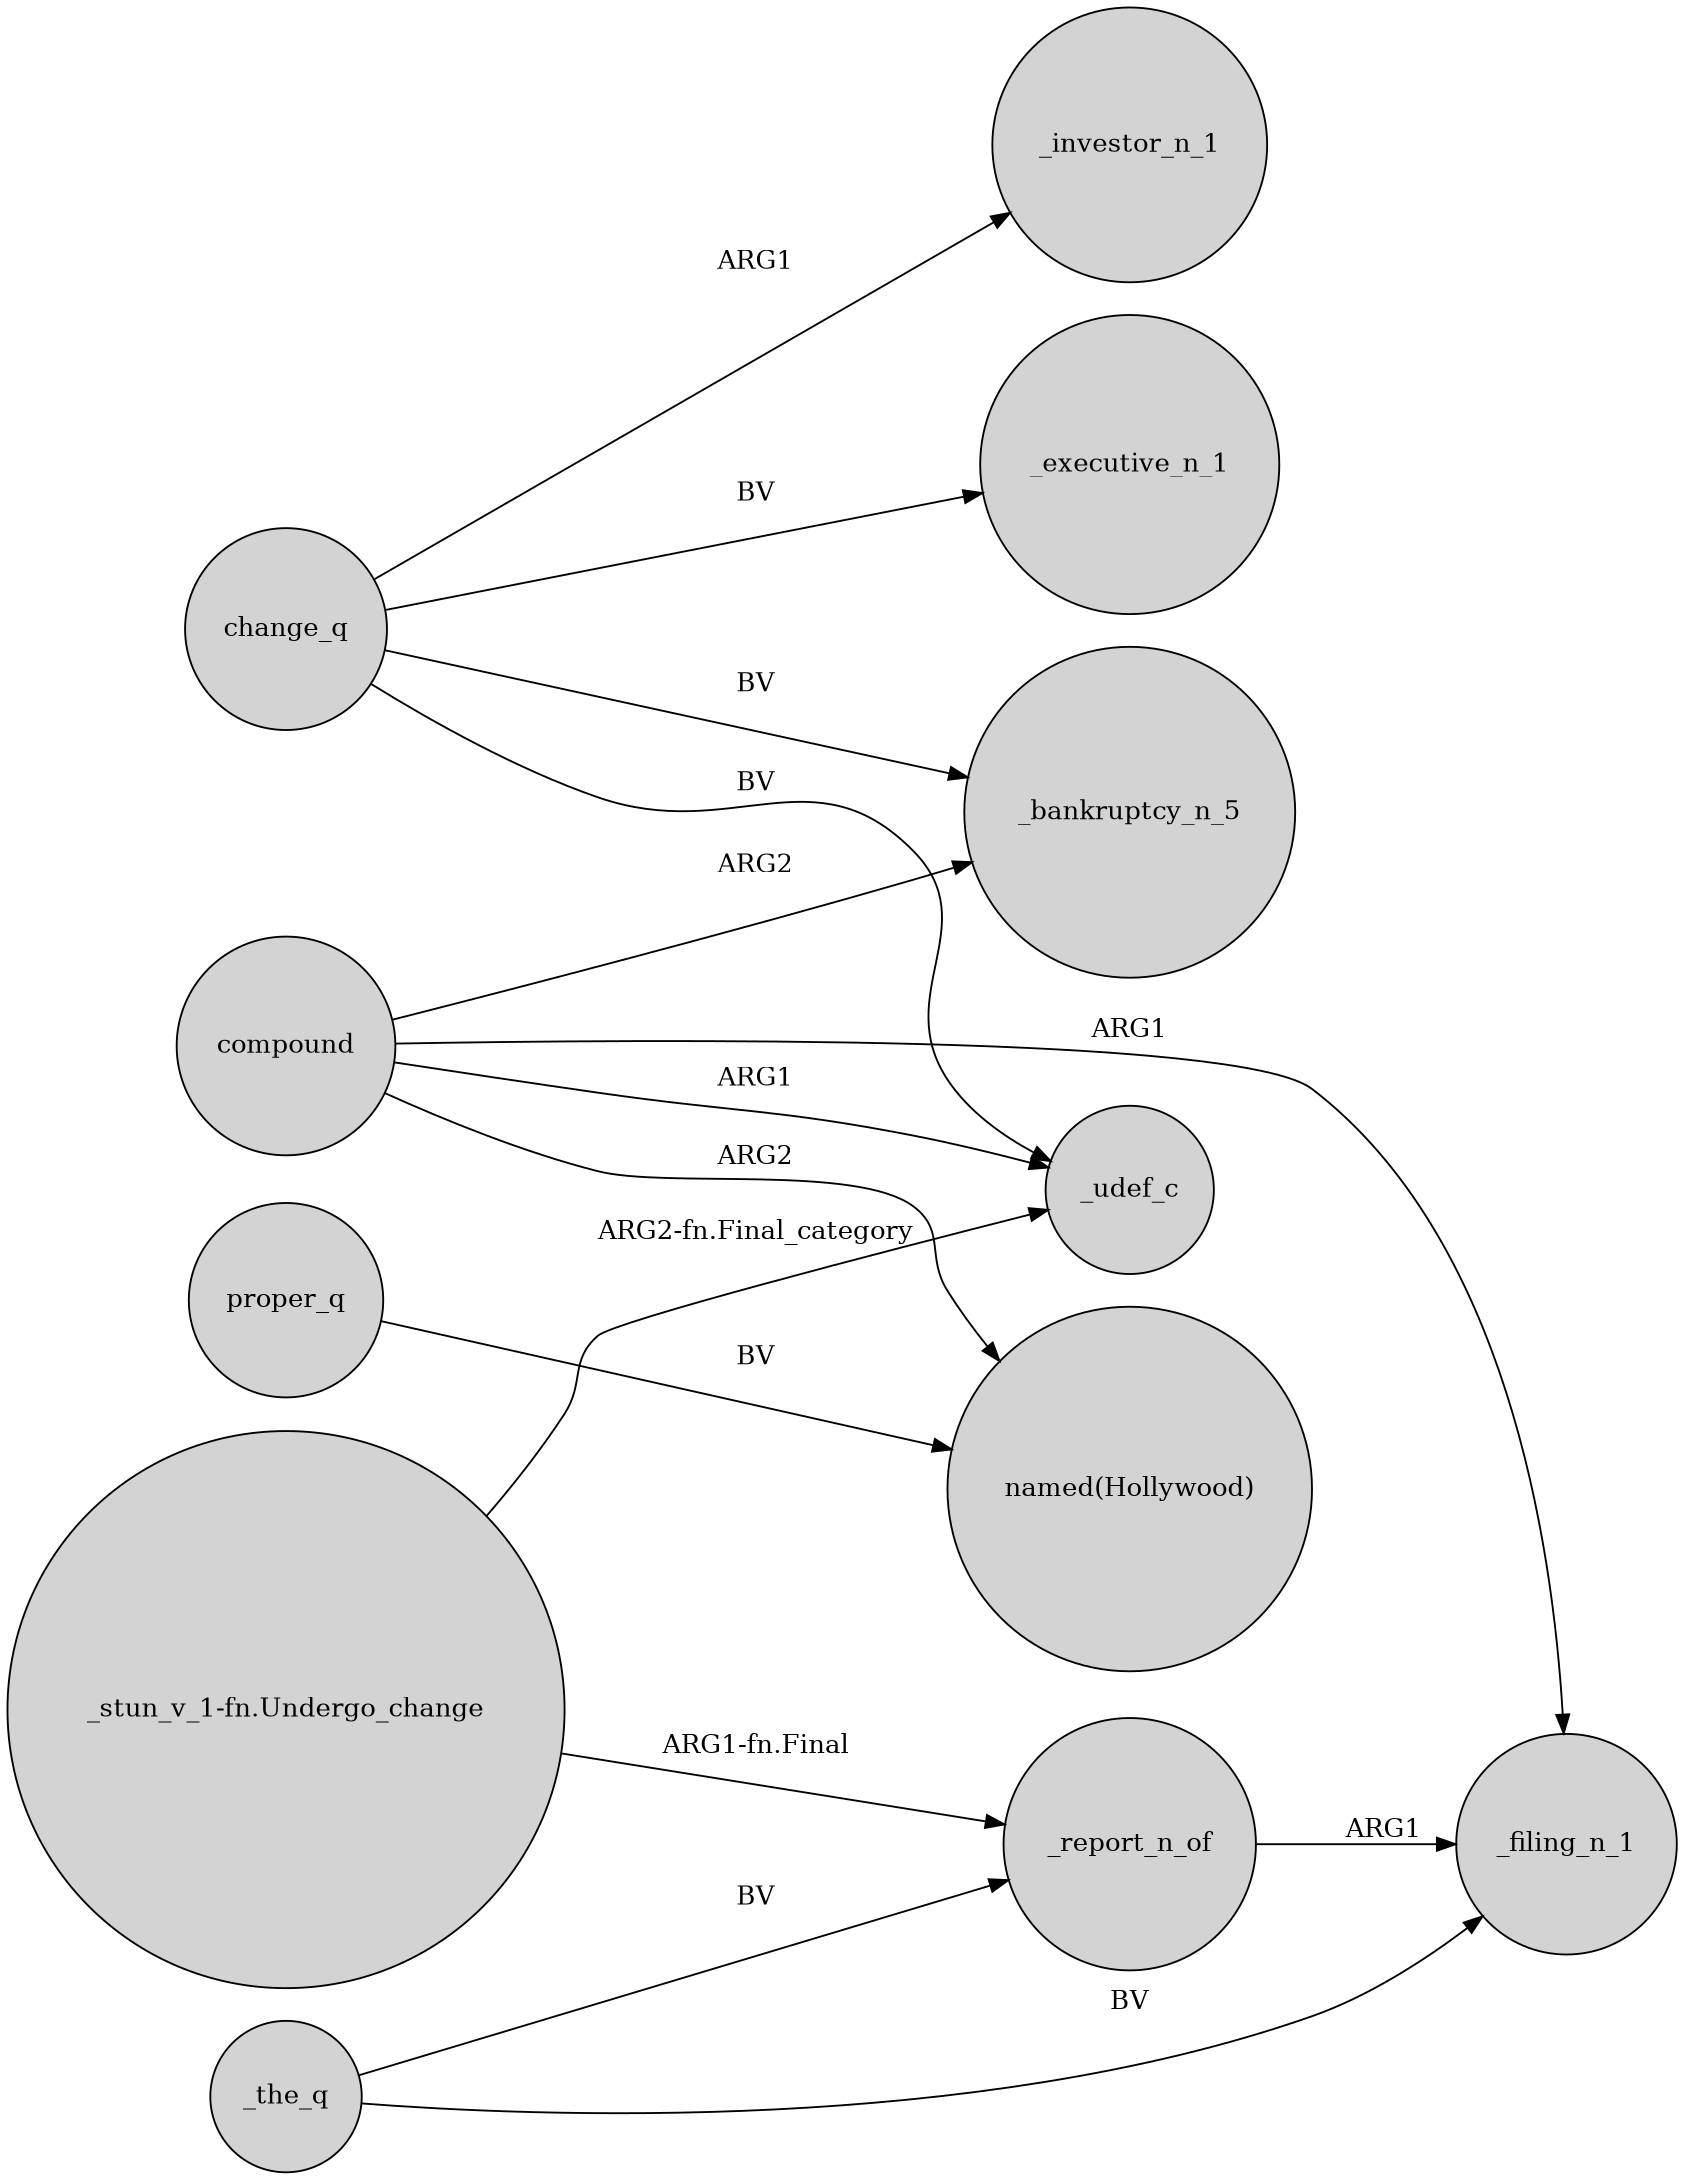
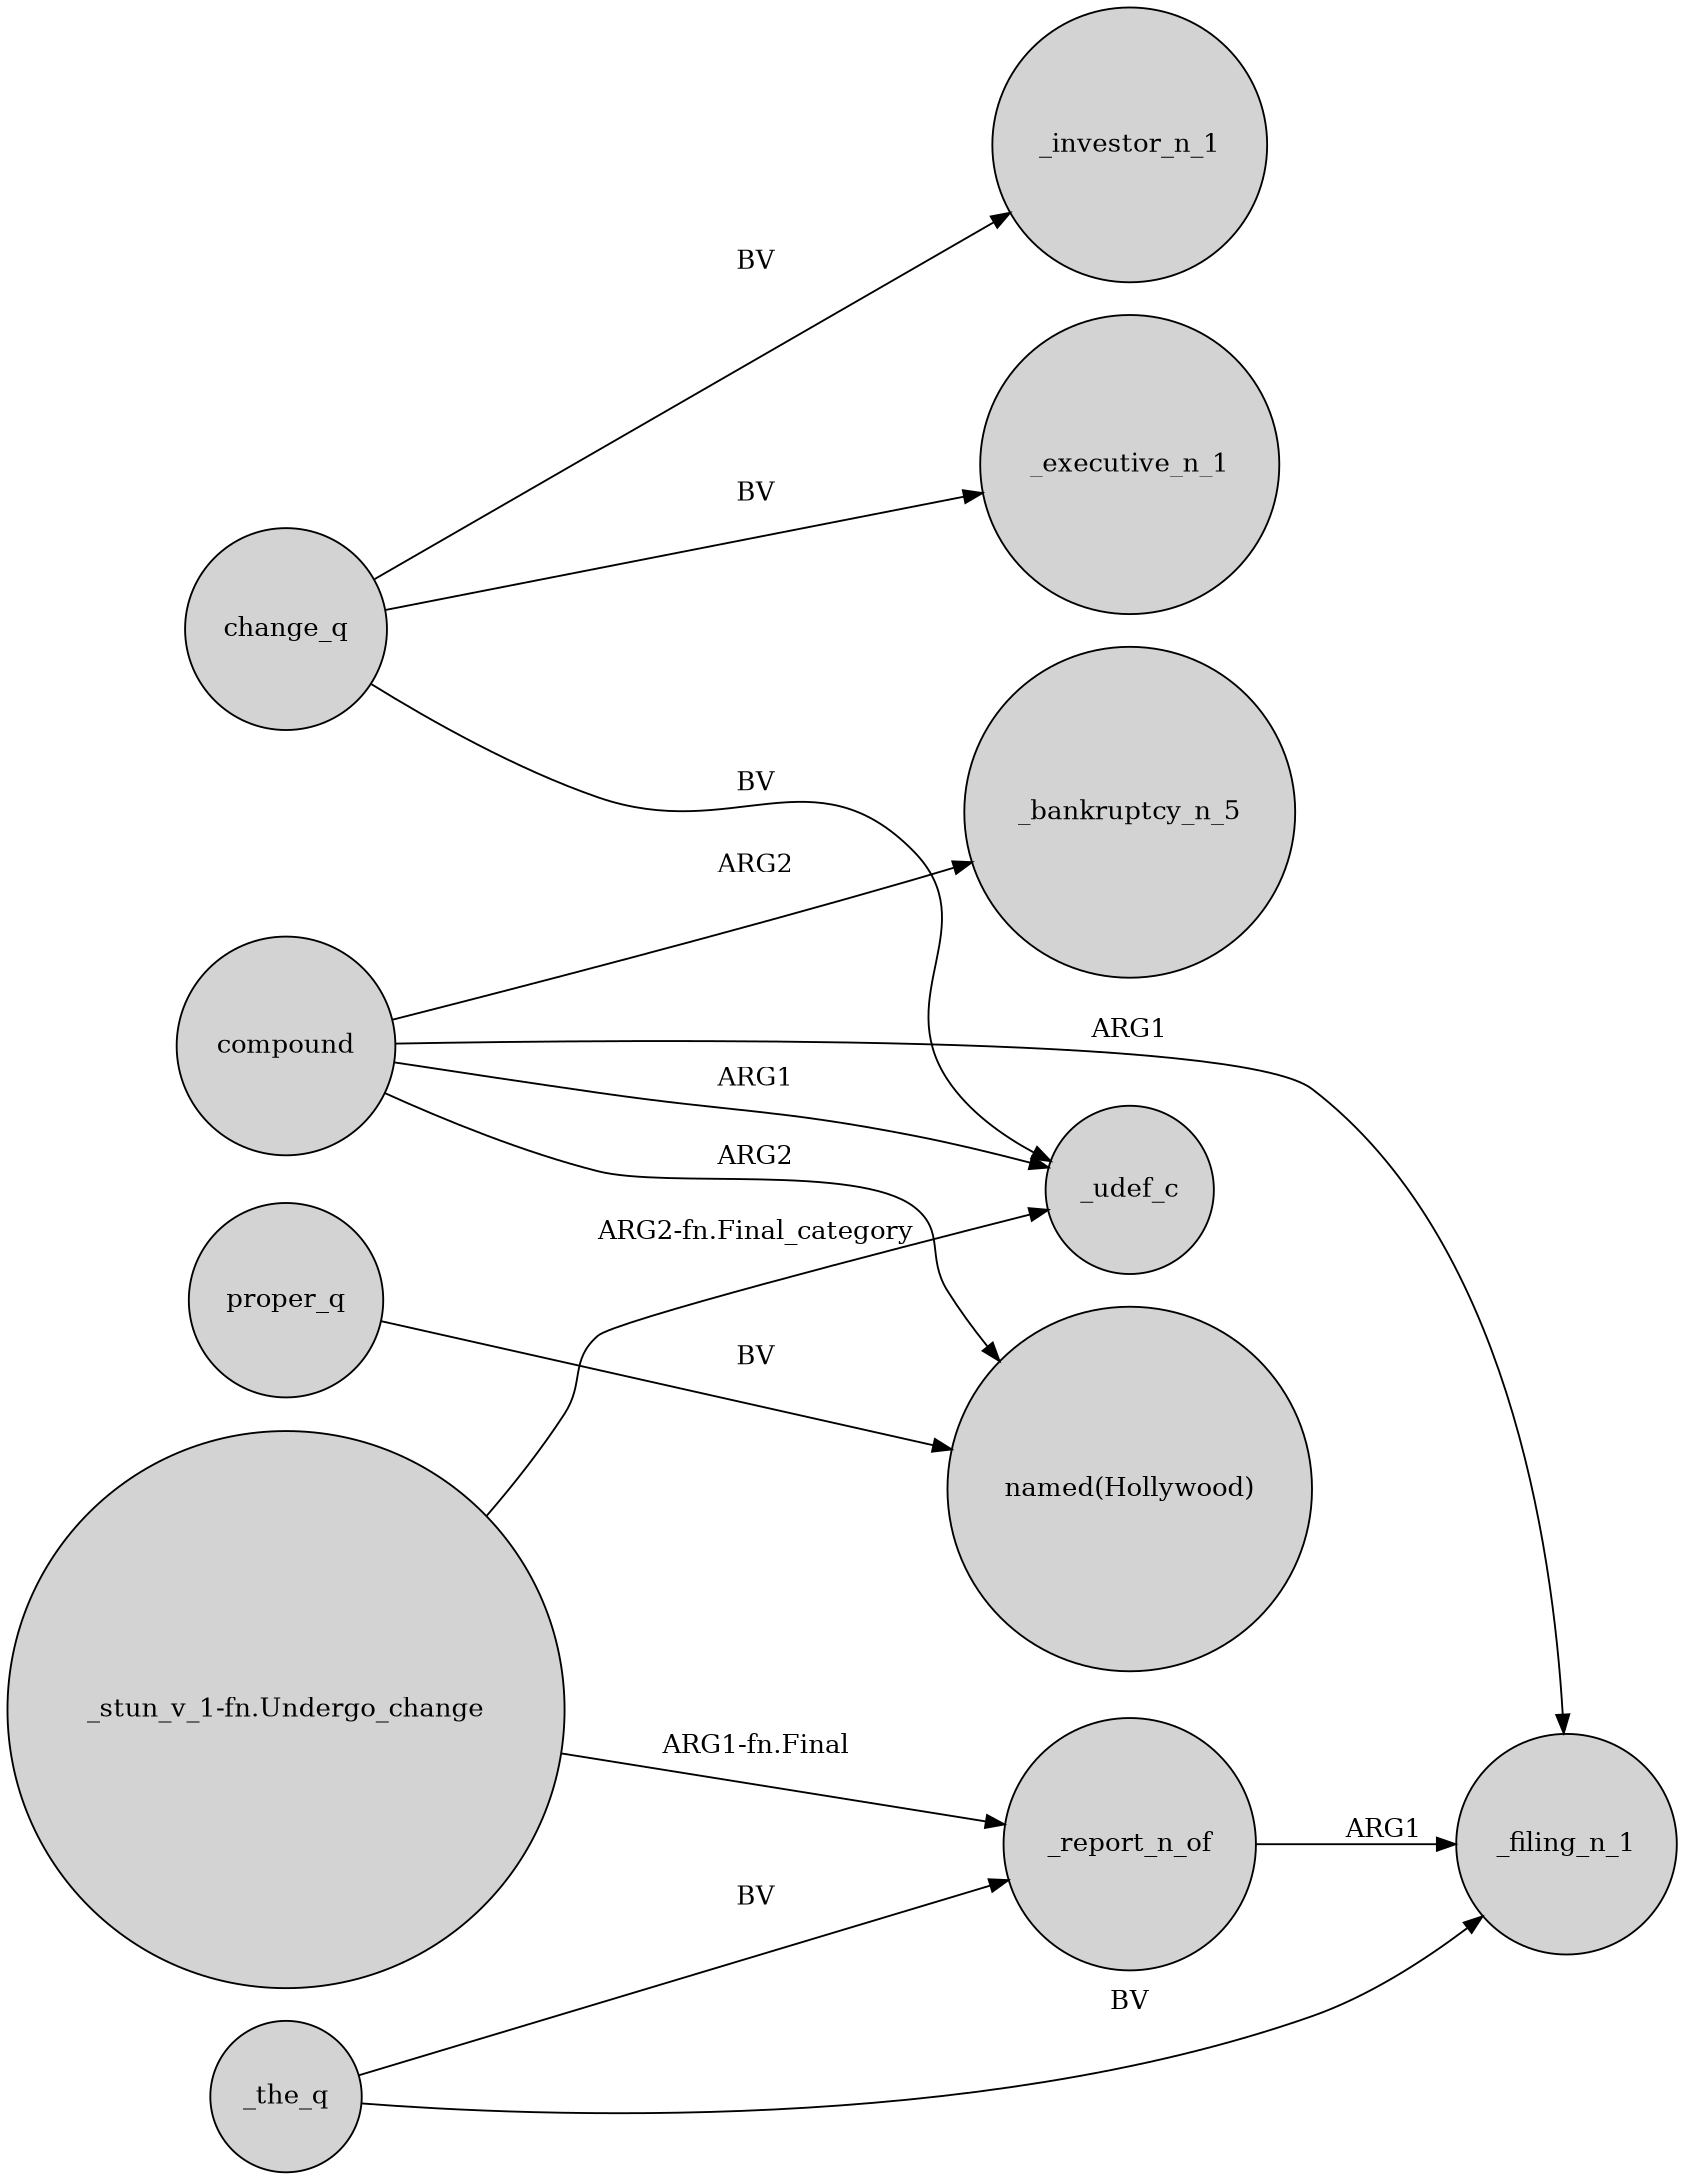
(756, 262) -> (756, 262)
(667, 712) -> none
